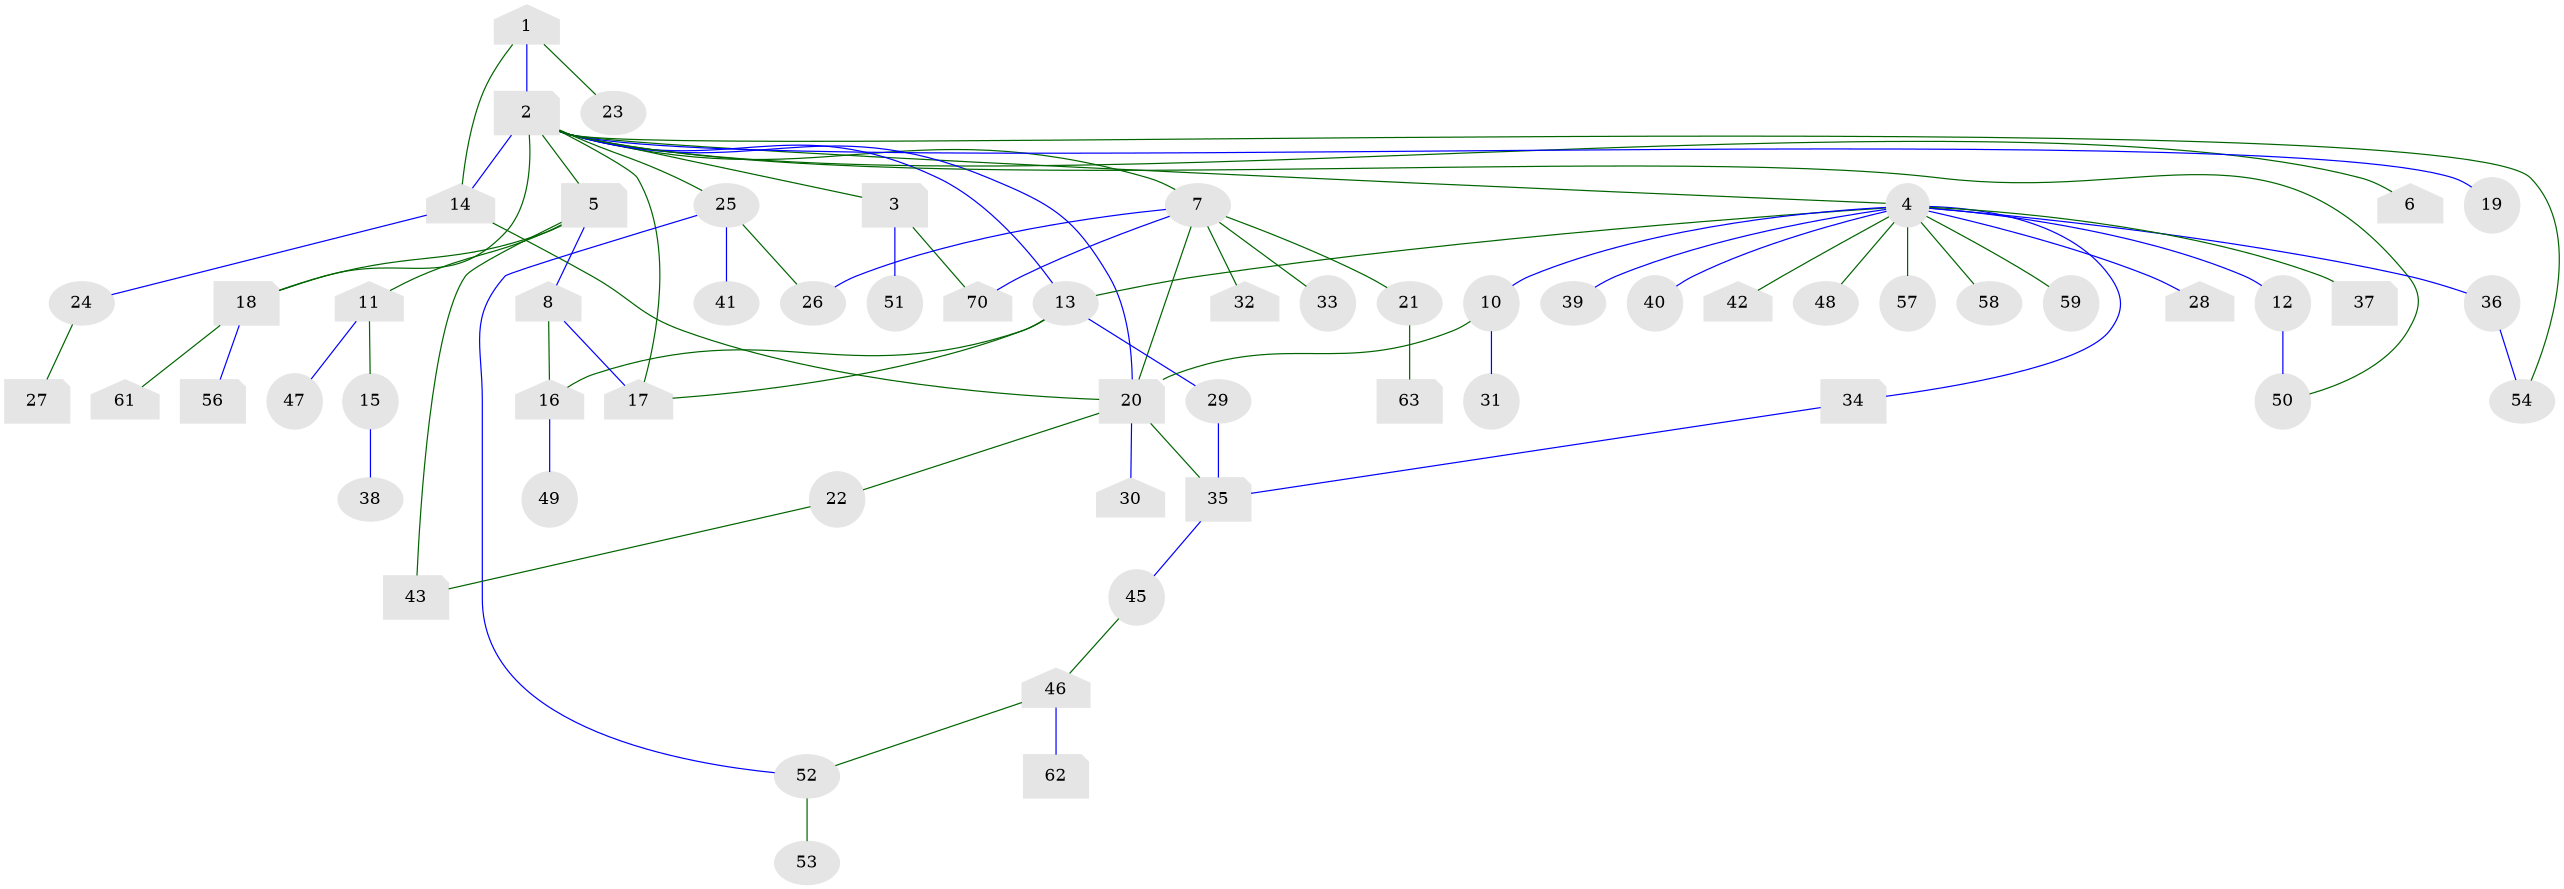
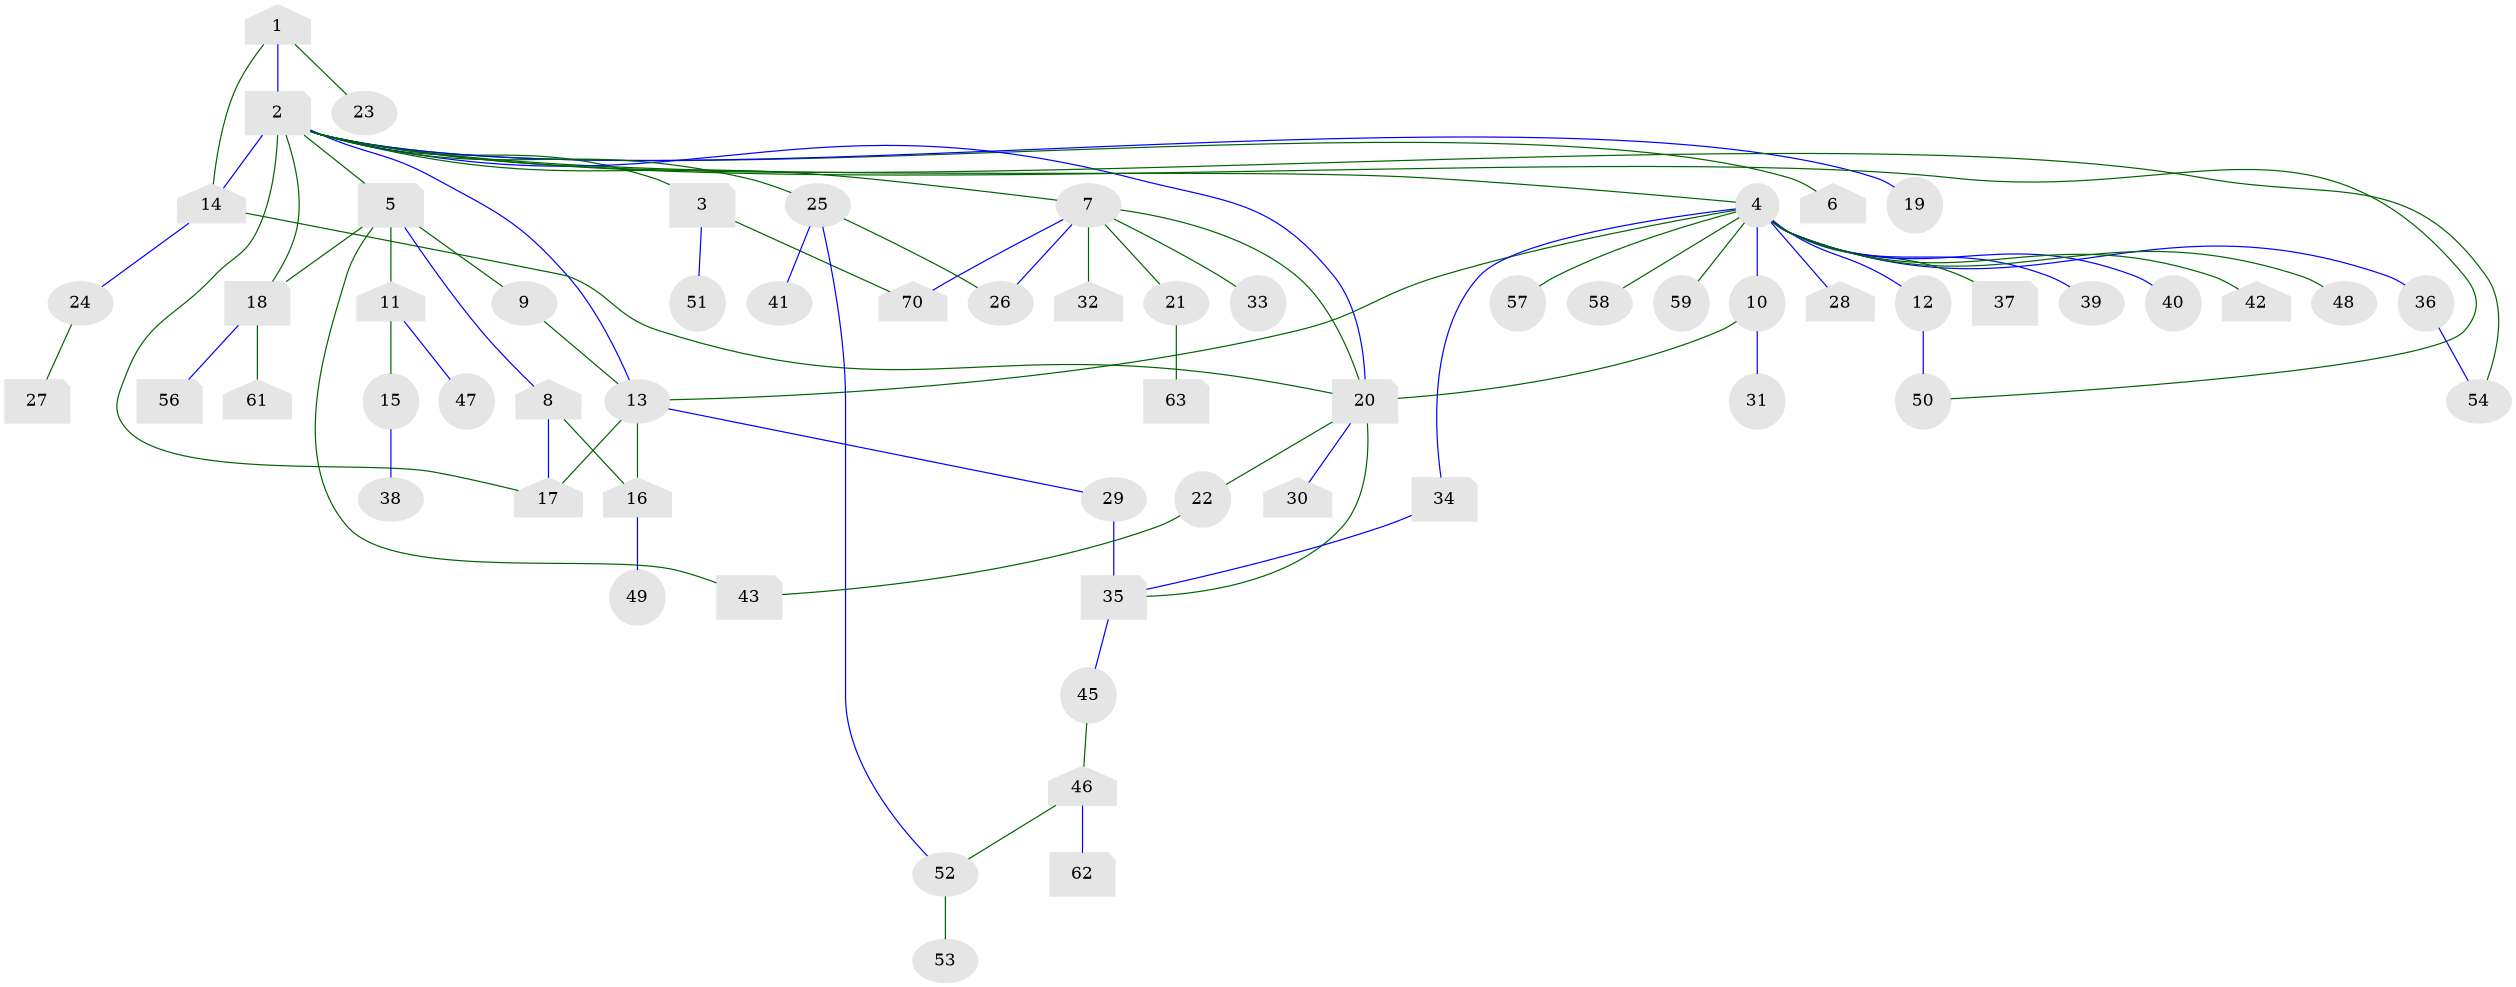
none -> (524, 303)
